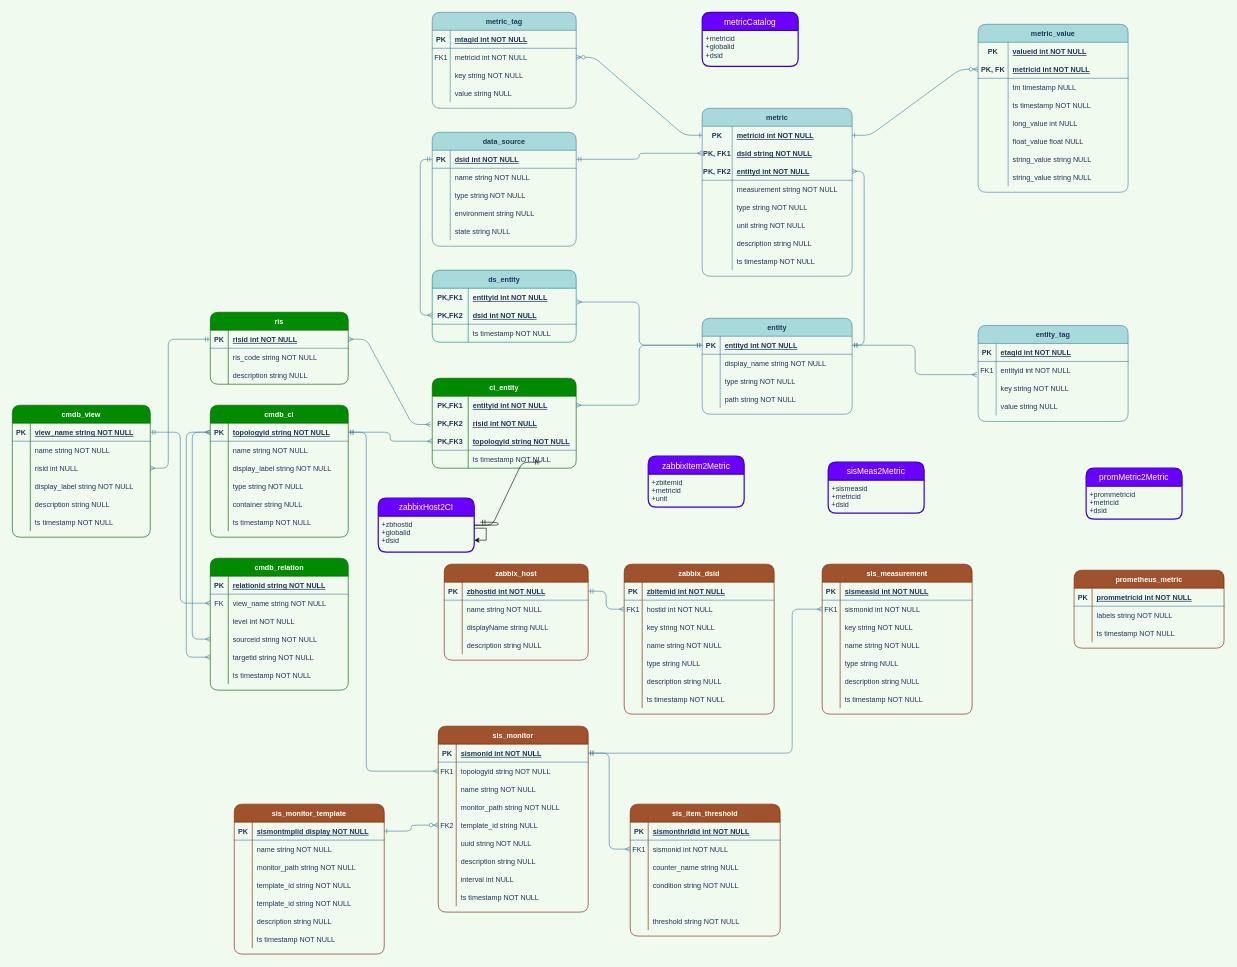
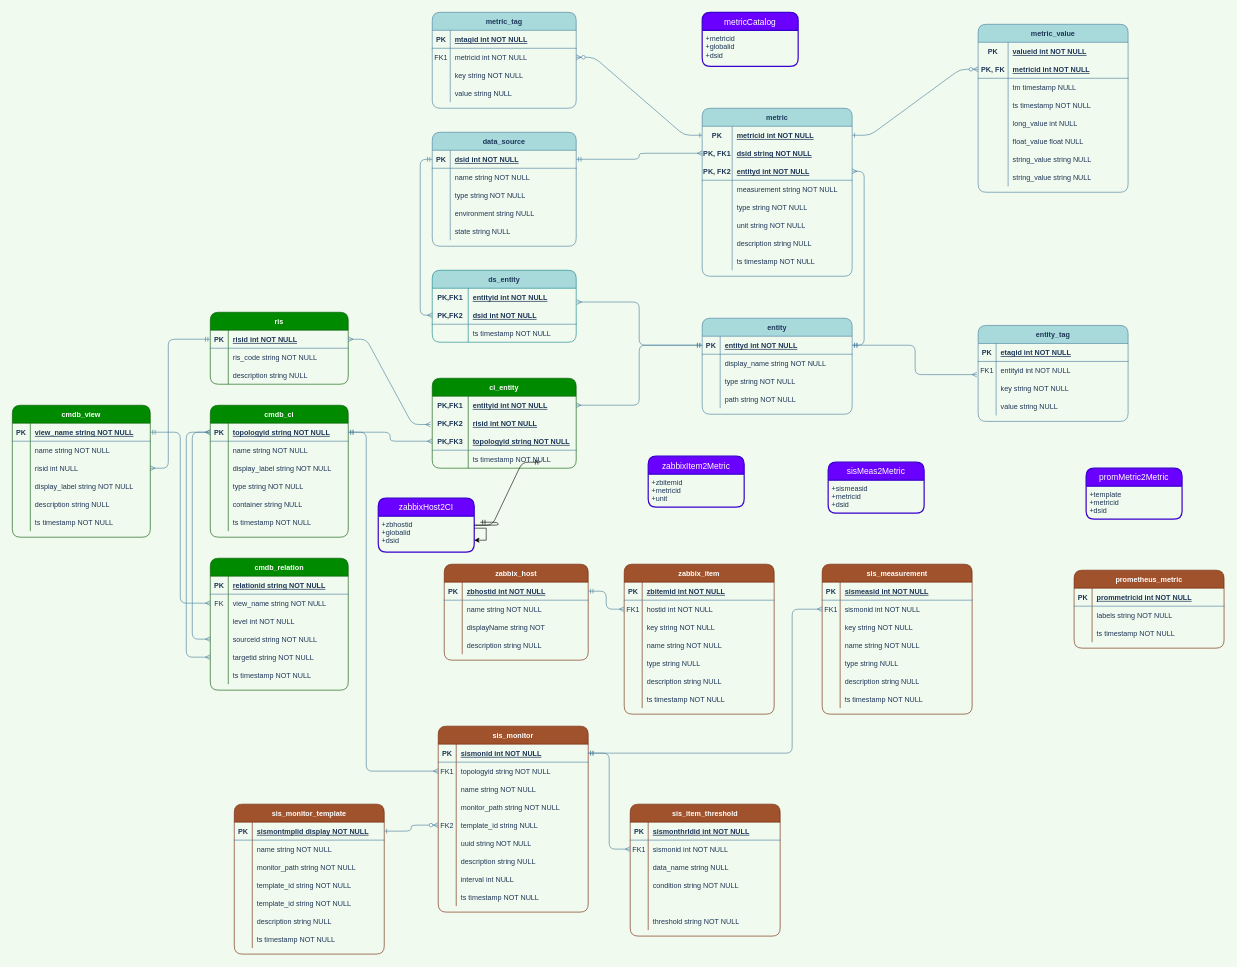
(1114, 494) -> (1107, 494)
(699, 574) -> (699, 574)
(508, 628) -> (506, 628)
(698, 868) -> (692, 868)
